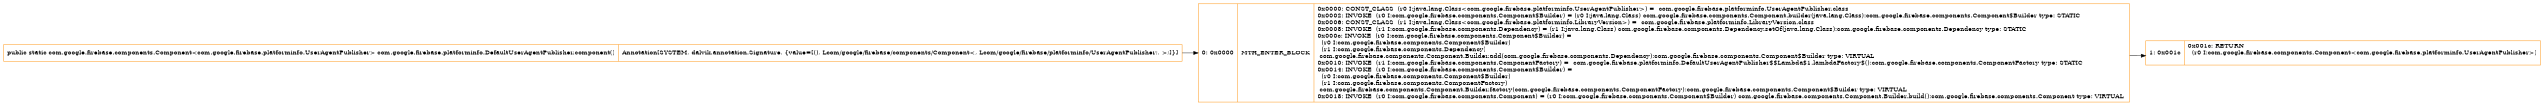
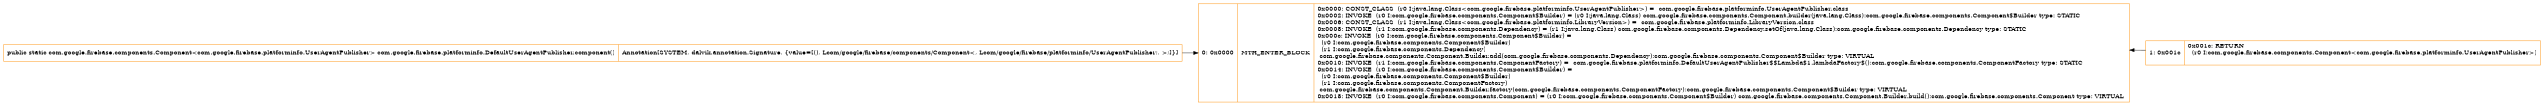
(2135, 56) -> (2140, 50)
